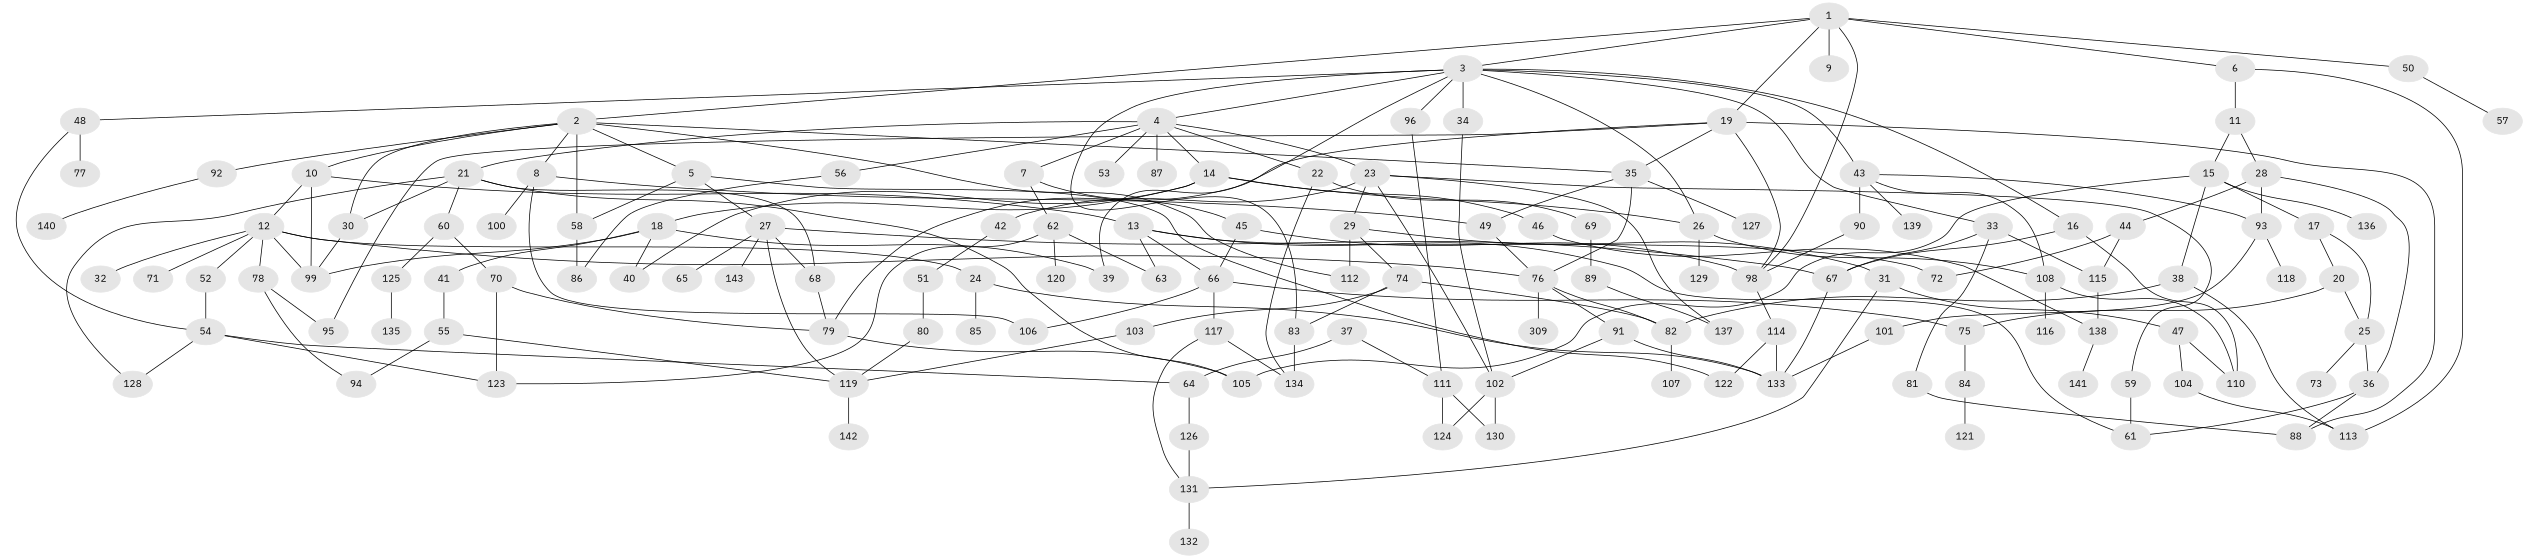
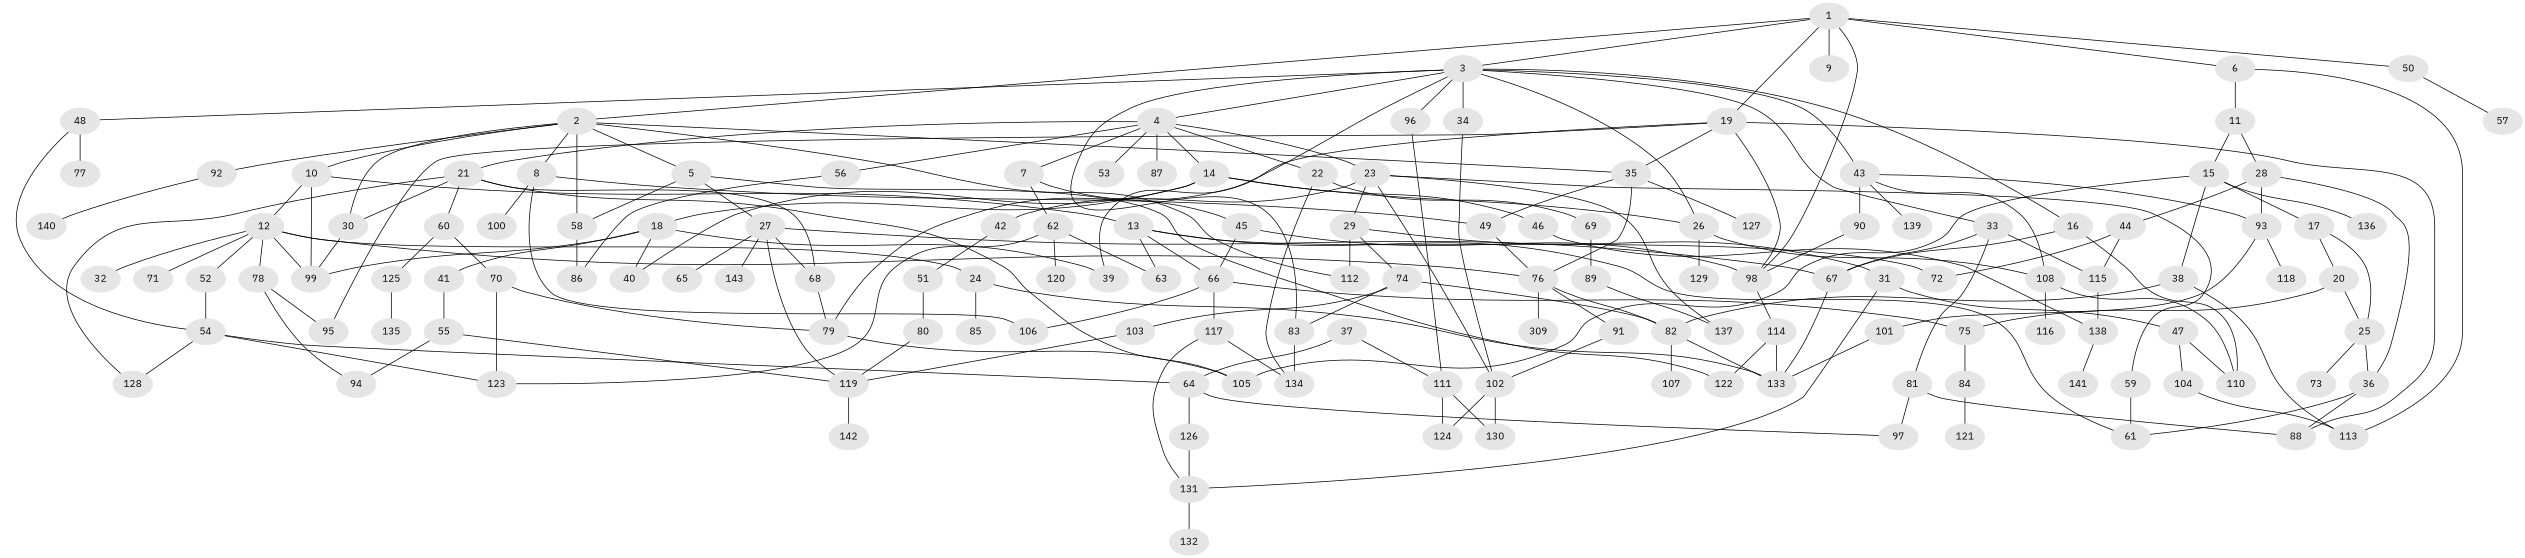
(1698, 358) -> (1724, 358)
none -> (1898, 437)
